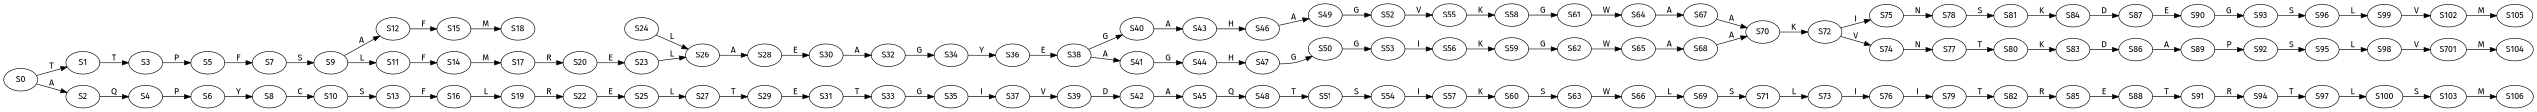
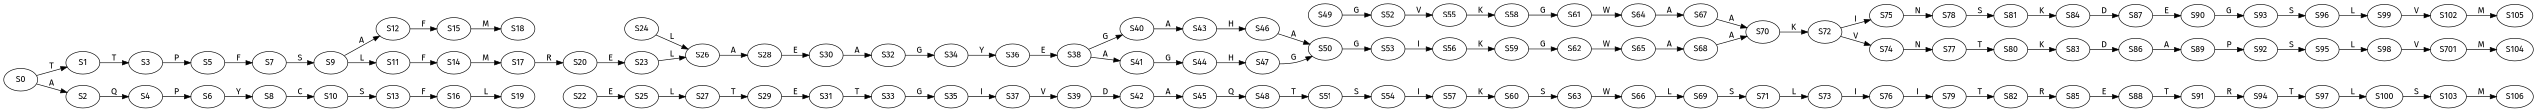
(1291, 23) -> (1291, 38)
(546, 97) -> none
